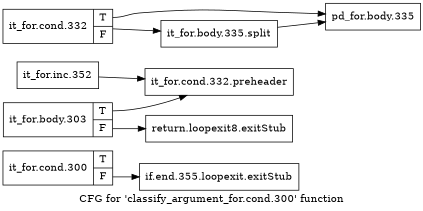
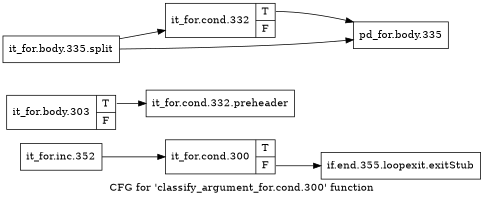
(133, 30) -> (139, 35)
(118, 78) -> (130, 157)
(219, 129) -> none
